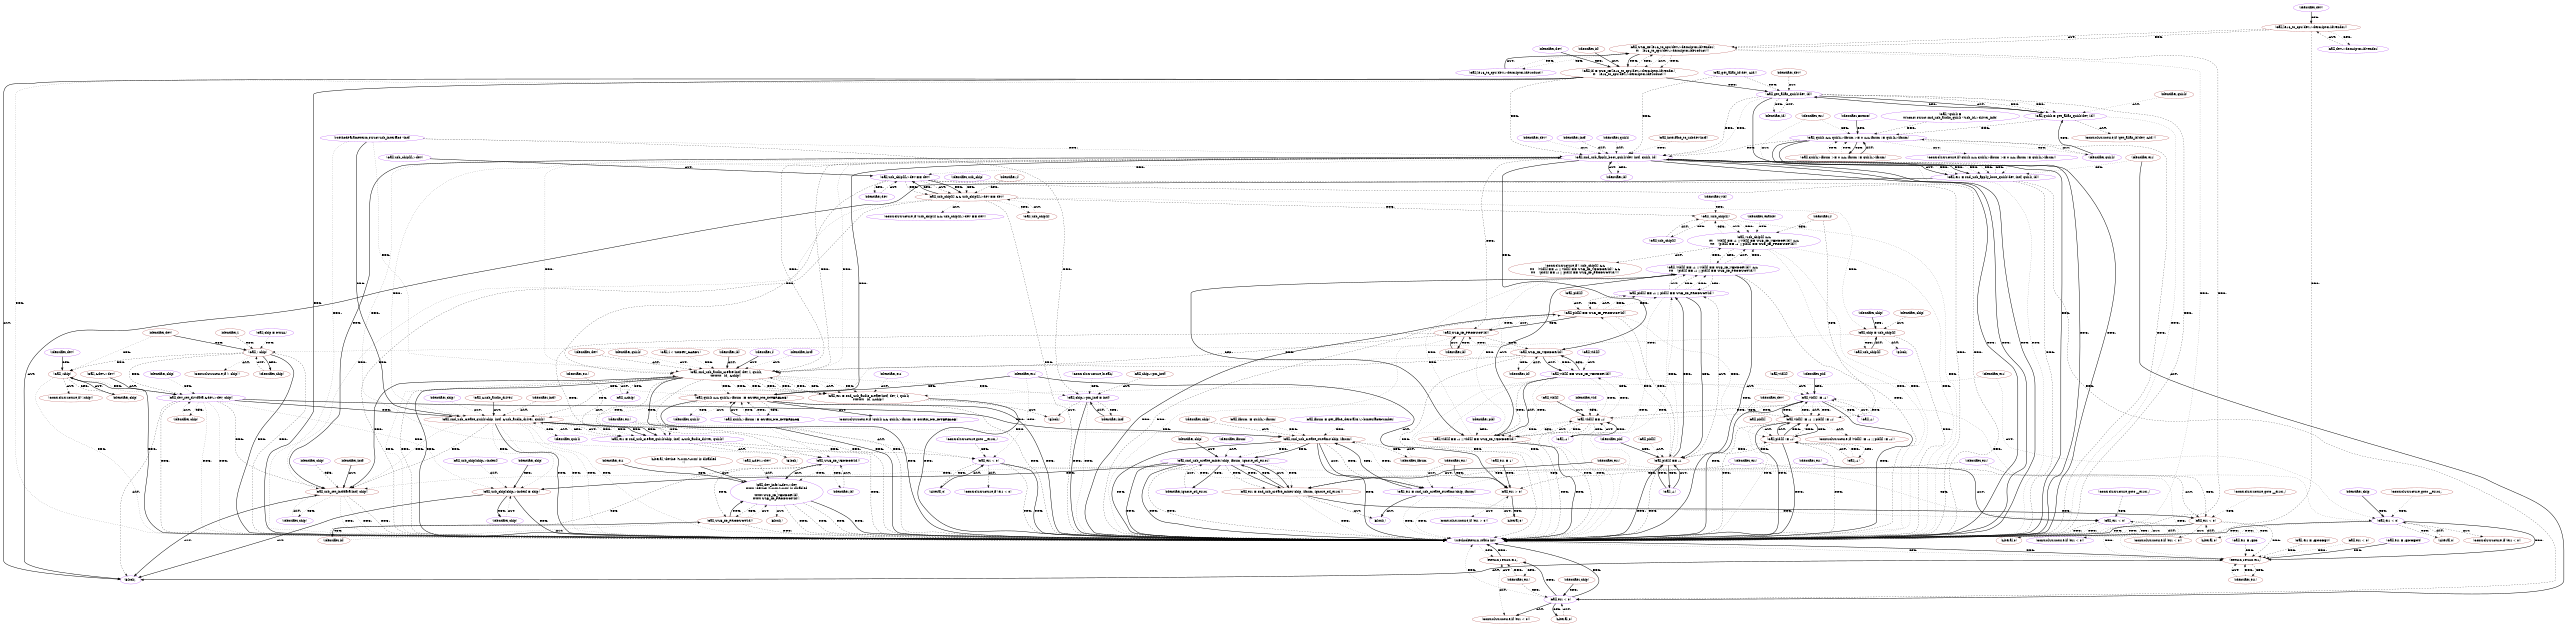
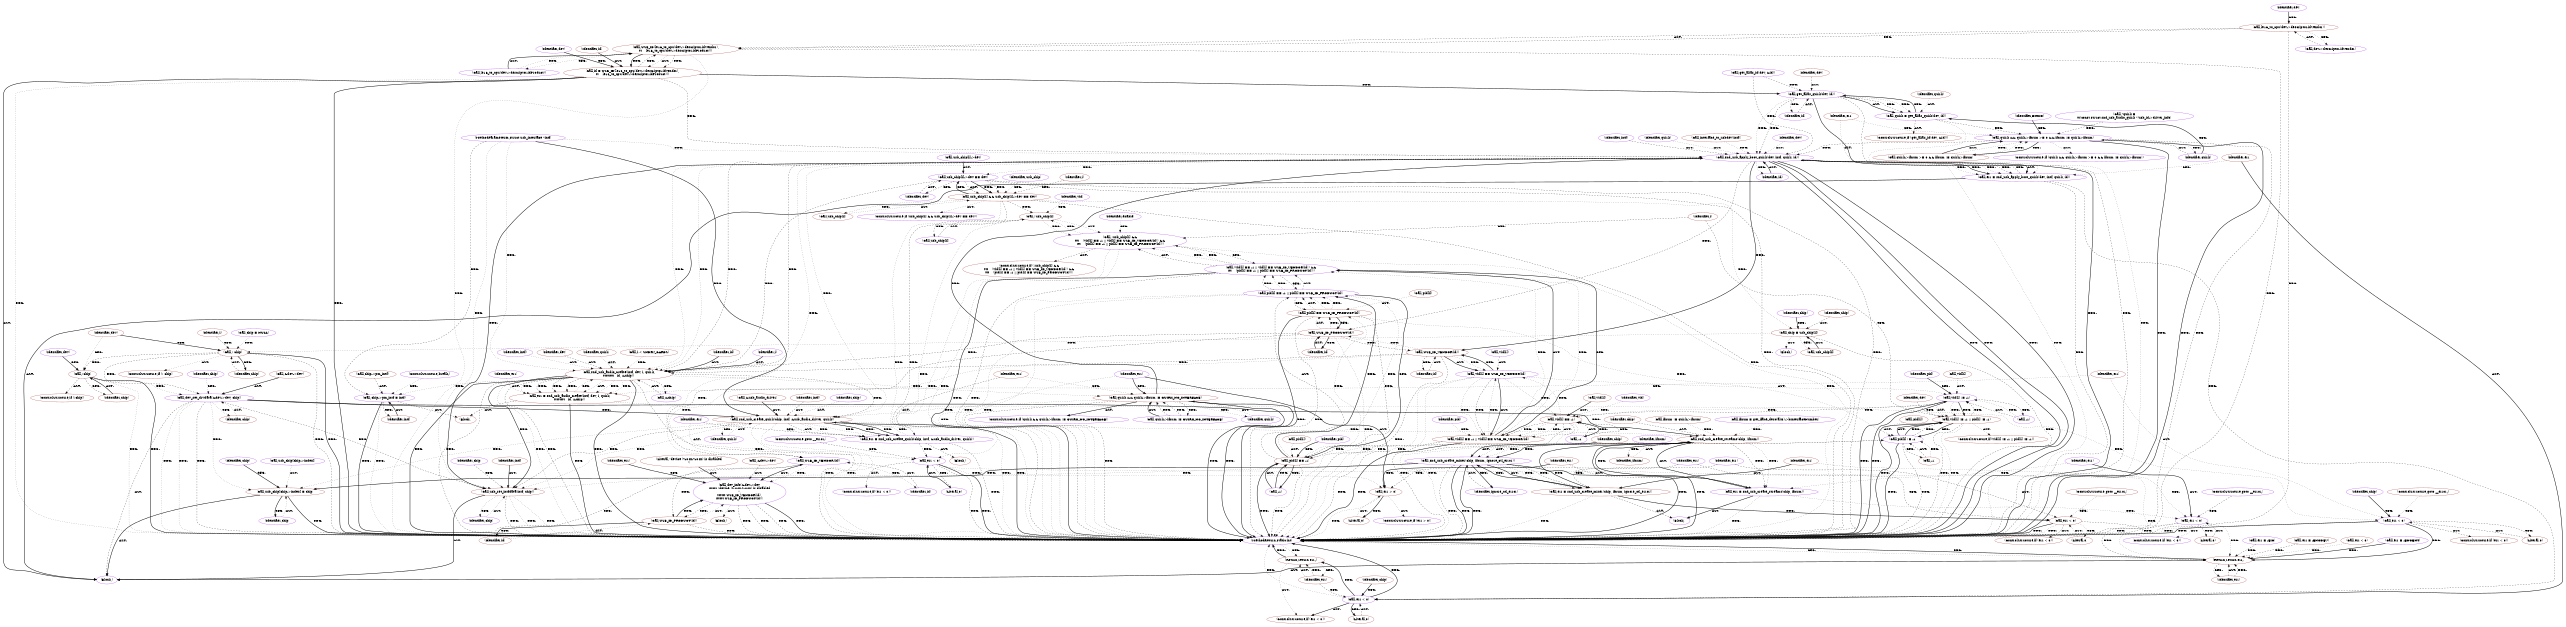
none -> (1490, 409)
(1781, 439) -> (1903, 439)
(1502, 461) -> none
